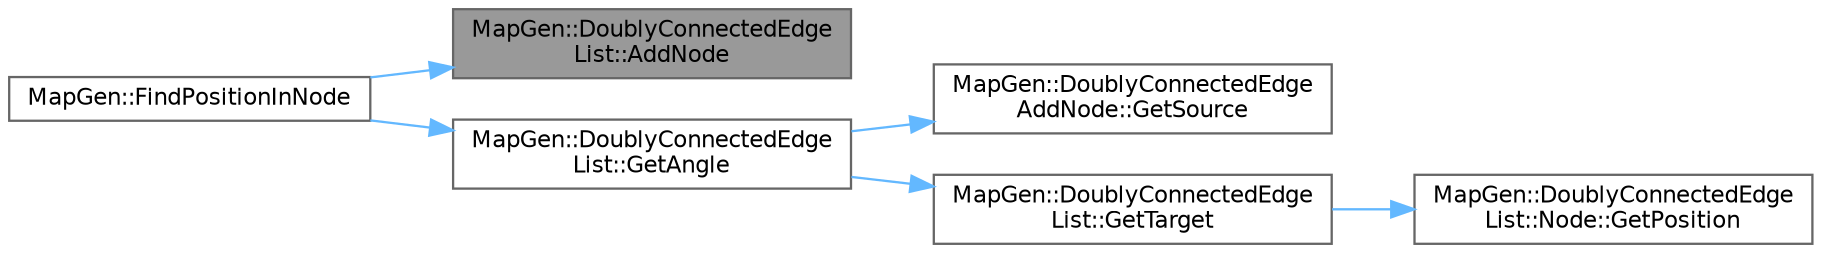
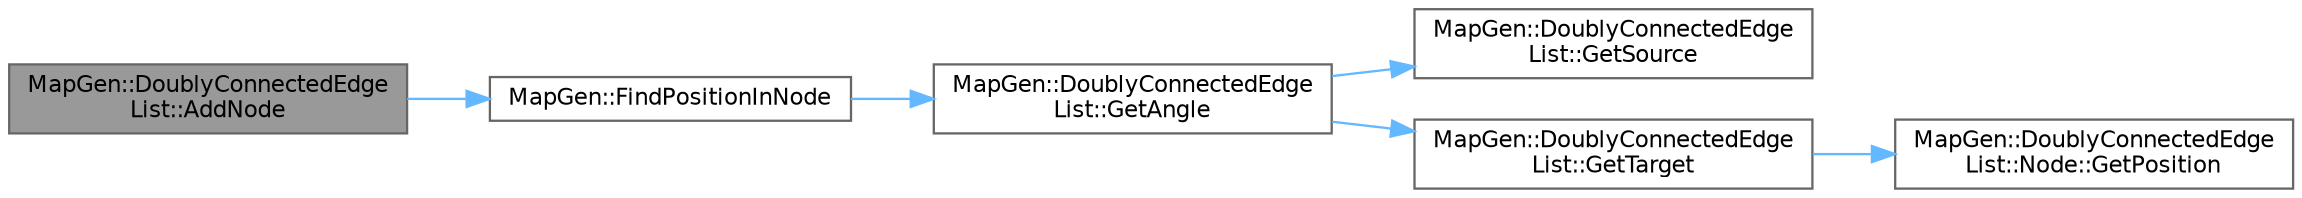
(400, 74) -> (437, 99)
(1133, 99) -> (1613, 44)
